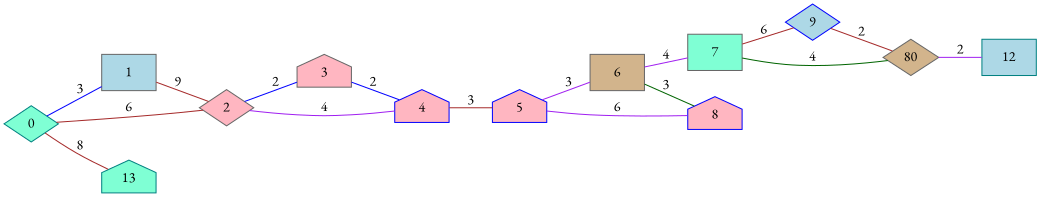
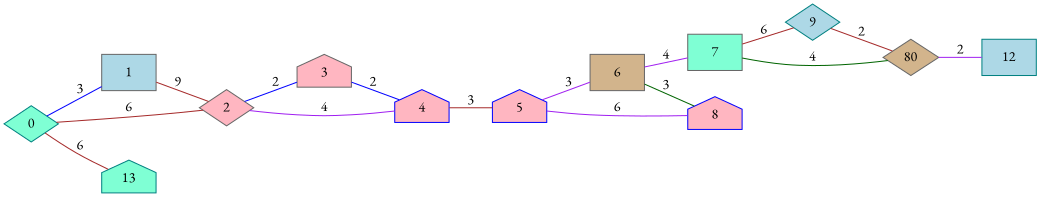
(813, 22) -> (813, 22)
(80, 146) -> (80, 146)
